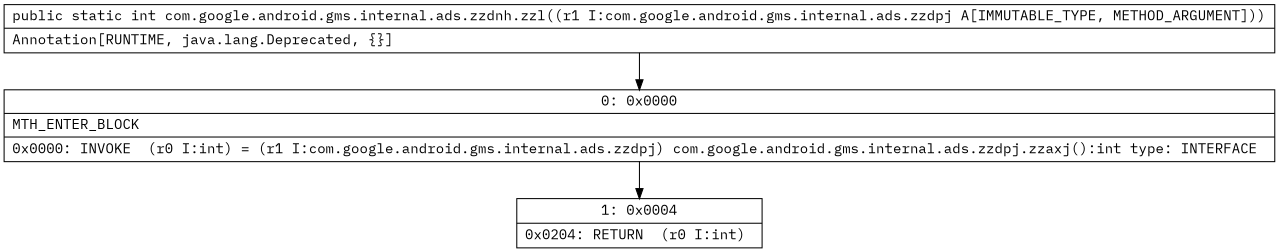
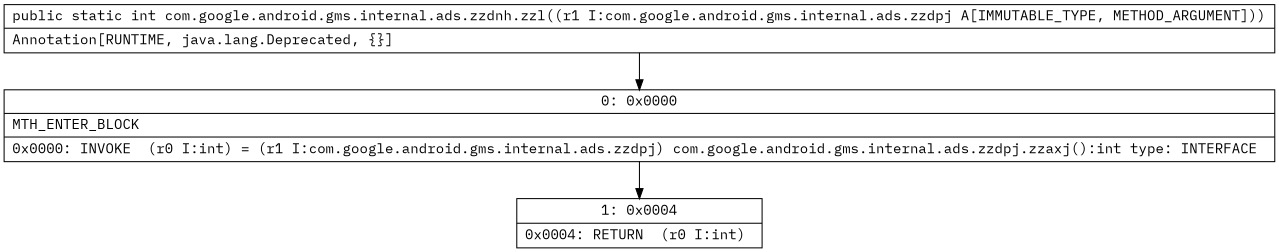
(639, 235) -> (639, 235)
